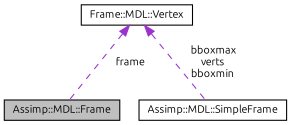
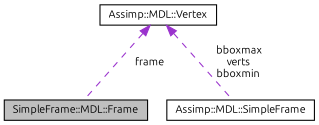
(137, 15) -> (158, 15)
(62, 110) -> (76, 110)
